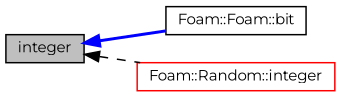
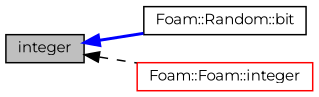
(236, 21) -> (225, 21)
(236, 77) -> (225, 77)
